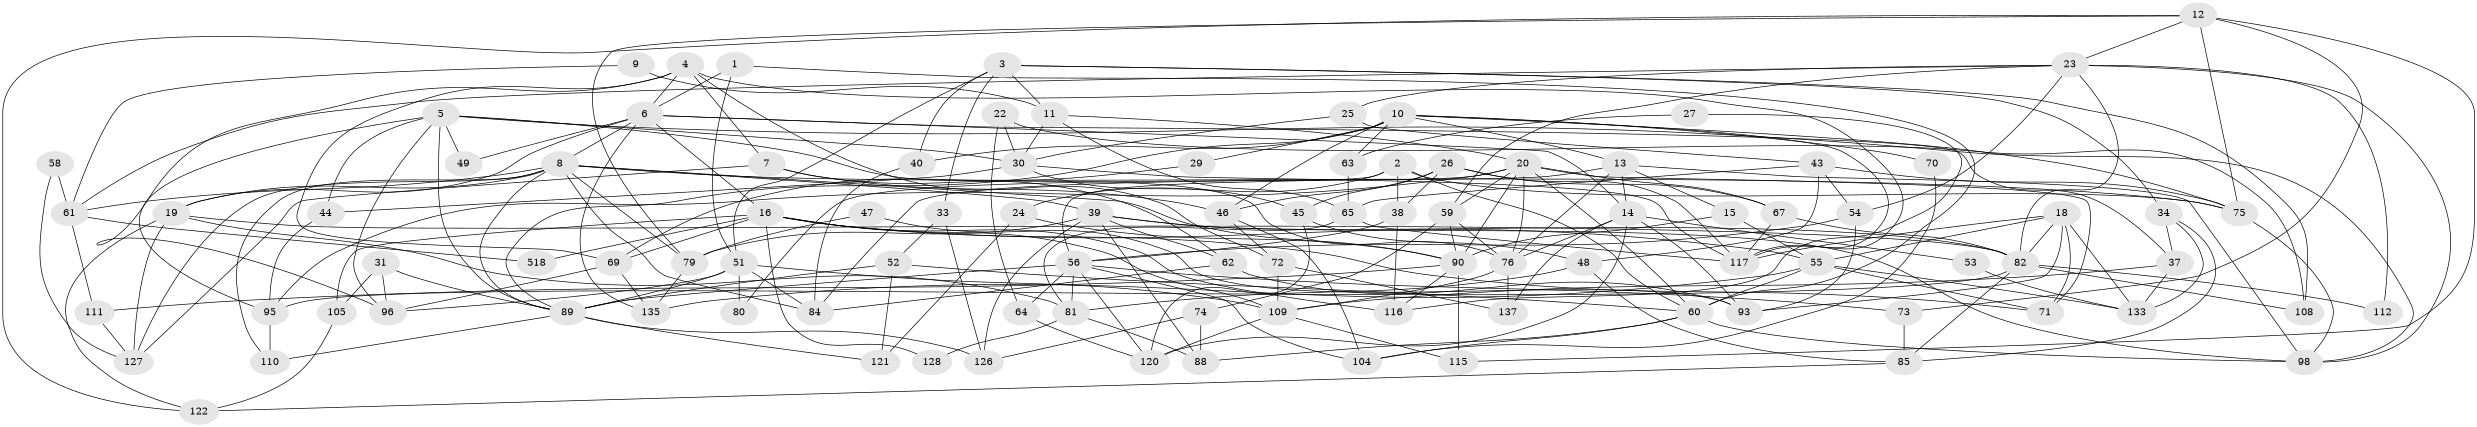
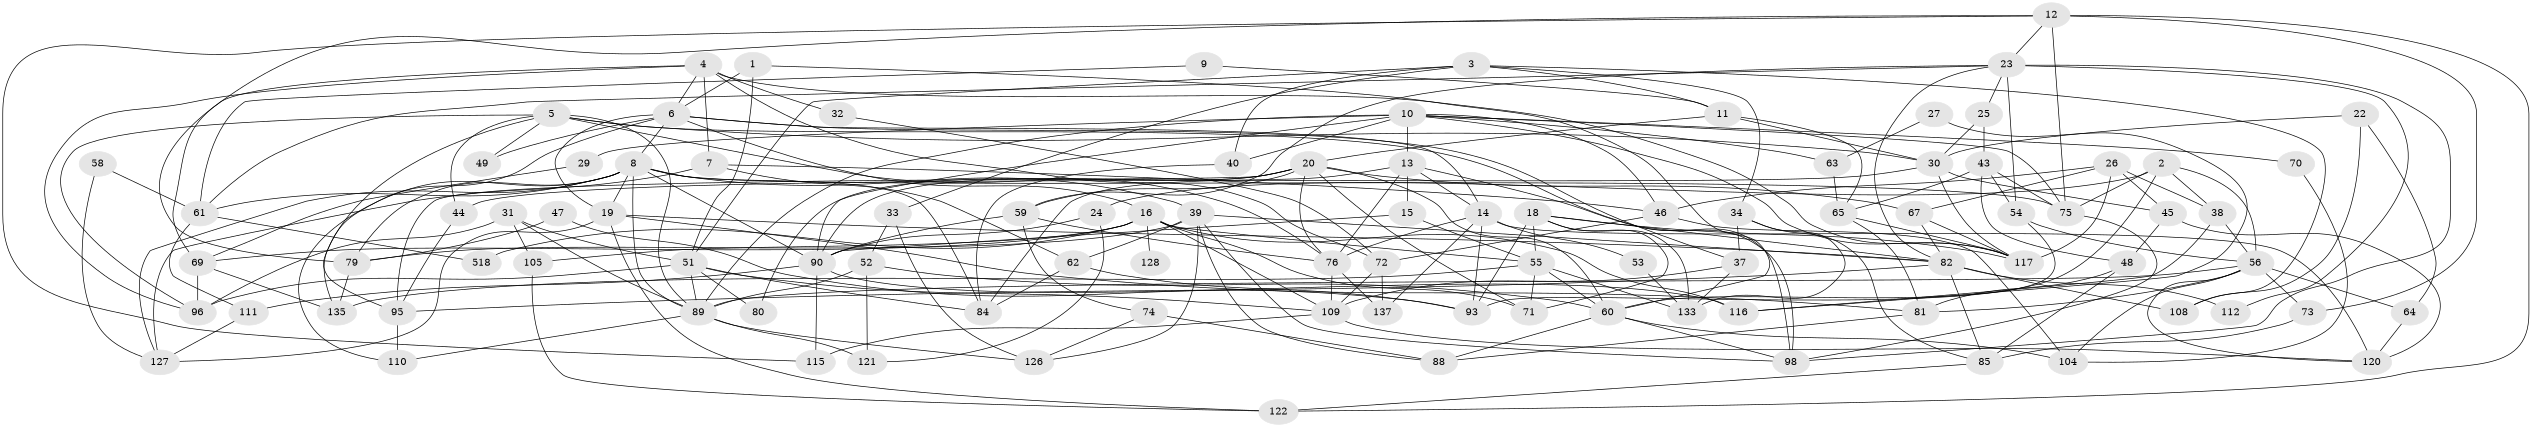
none -> (838, 114)
none -> (1101, 155)
none -> (592, 243)
(1002, 338) -> none
